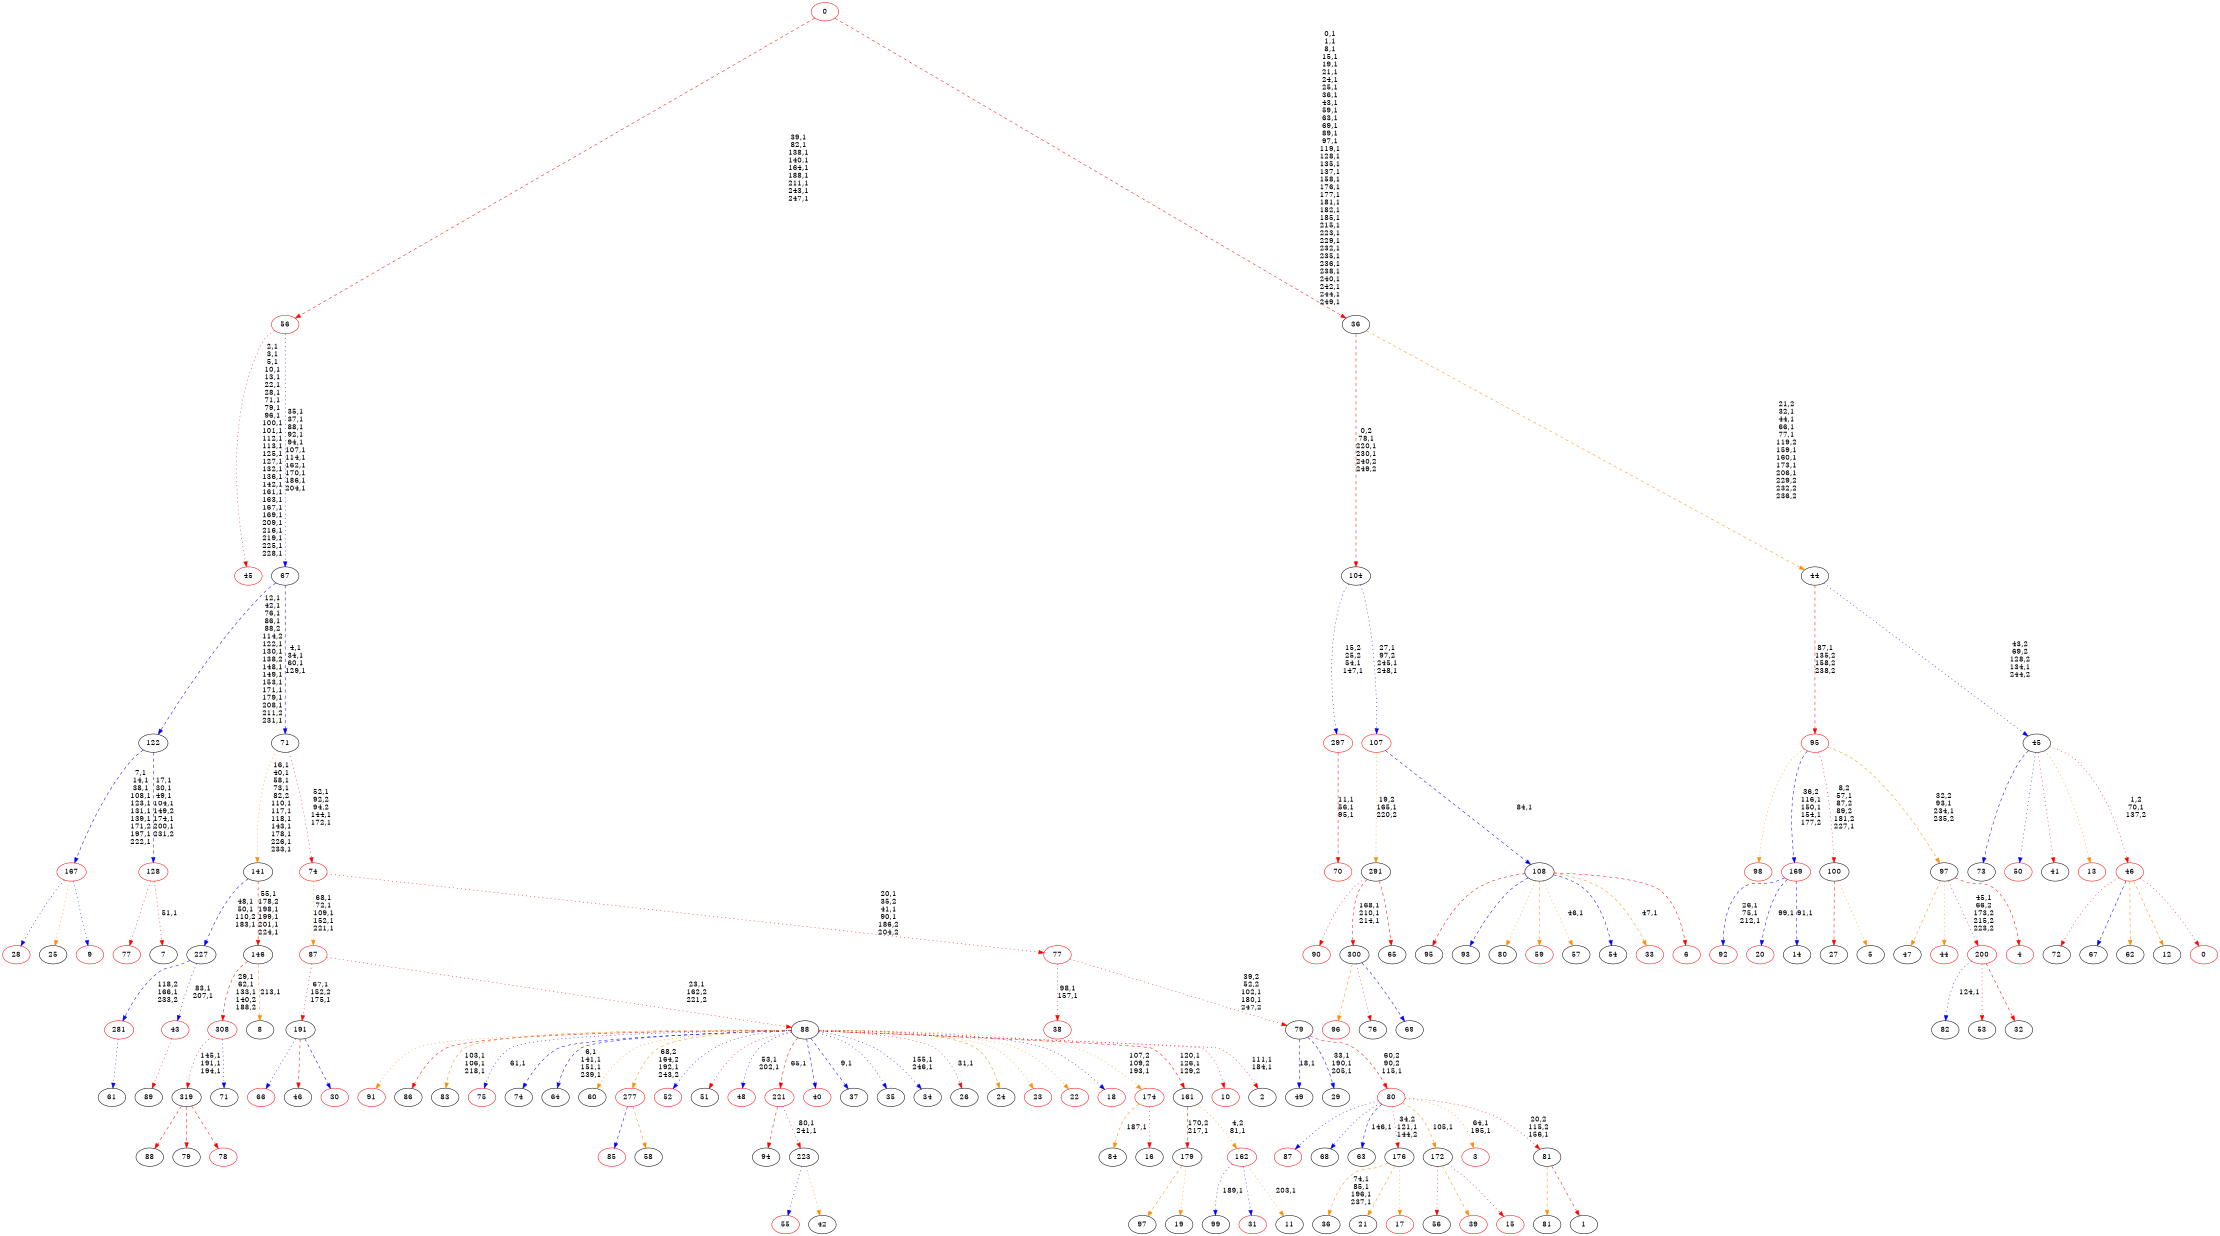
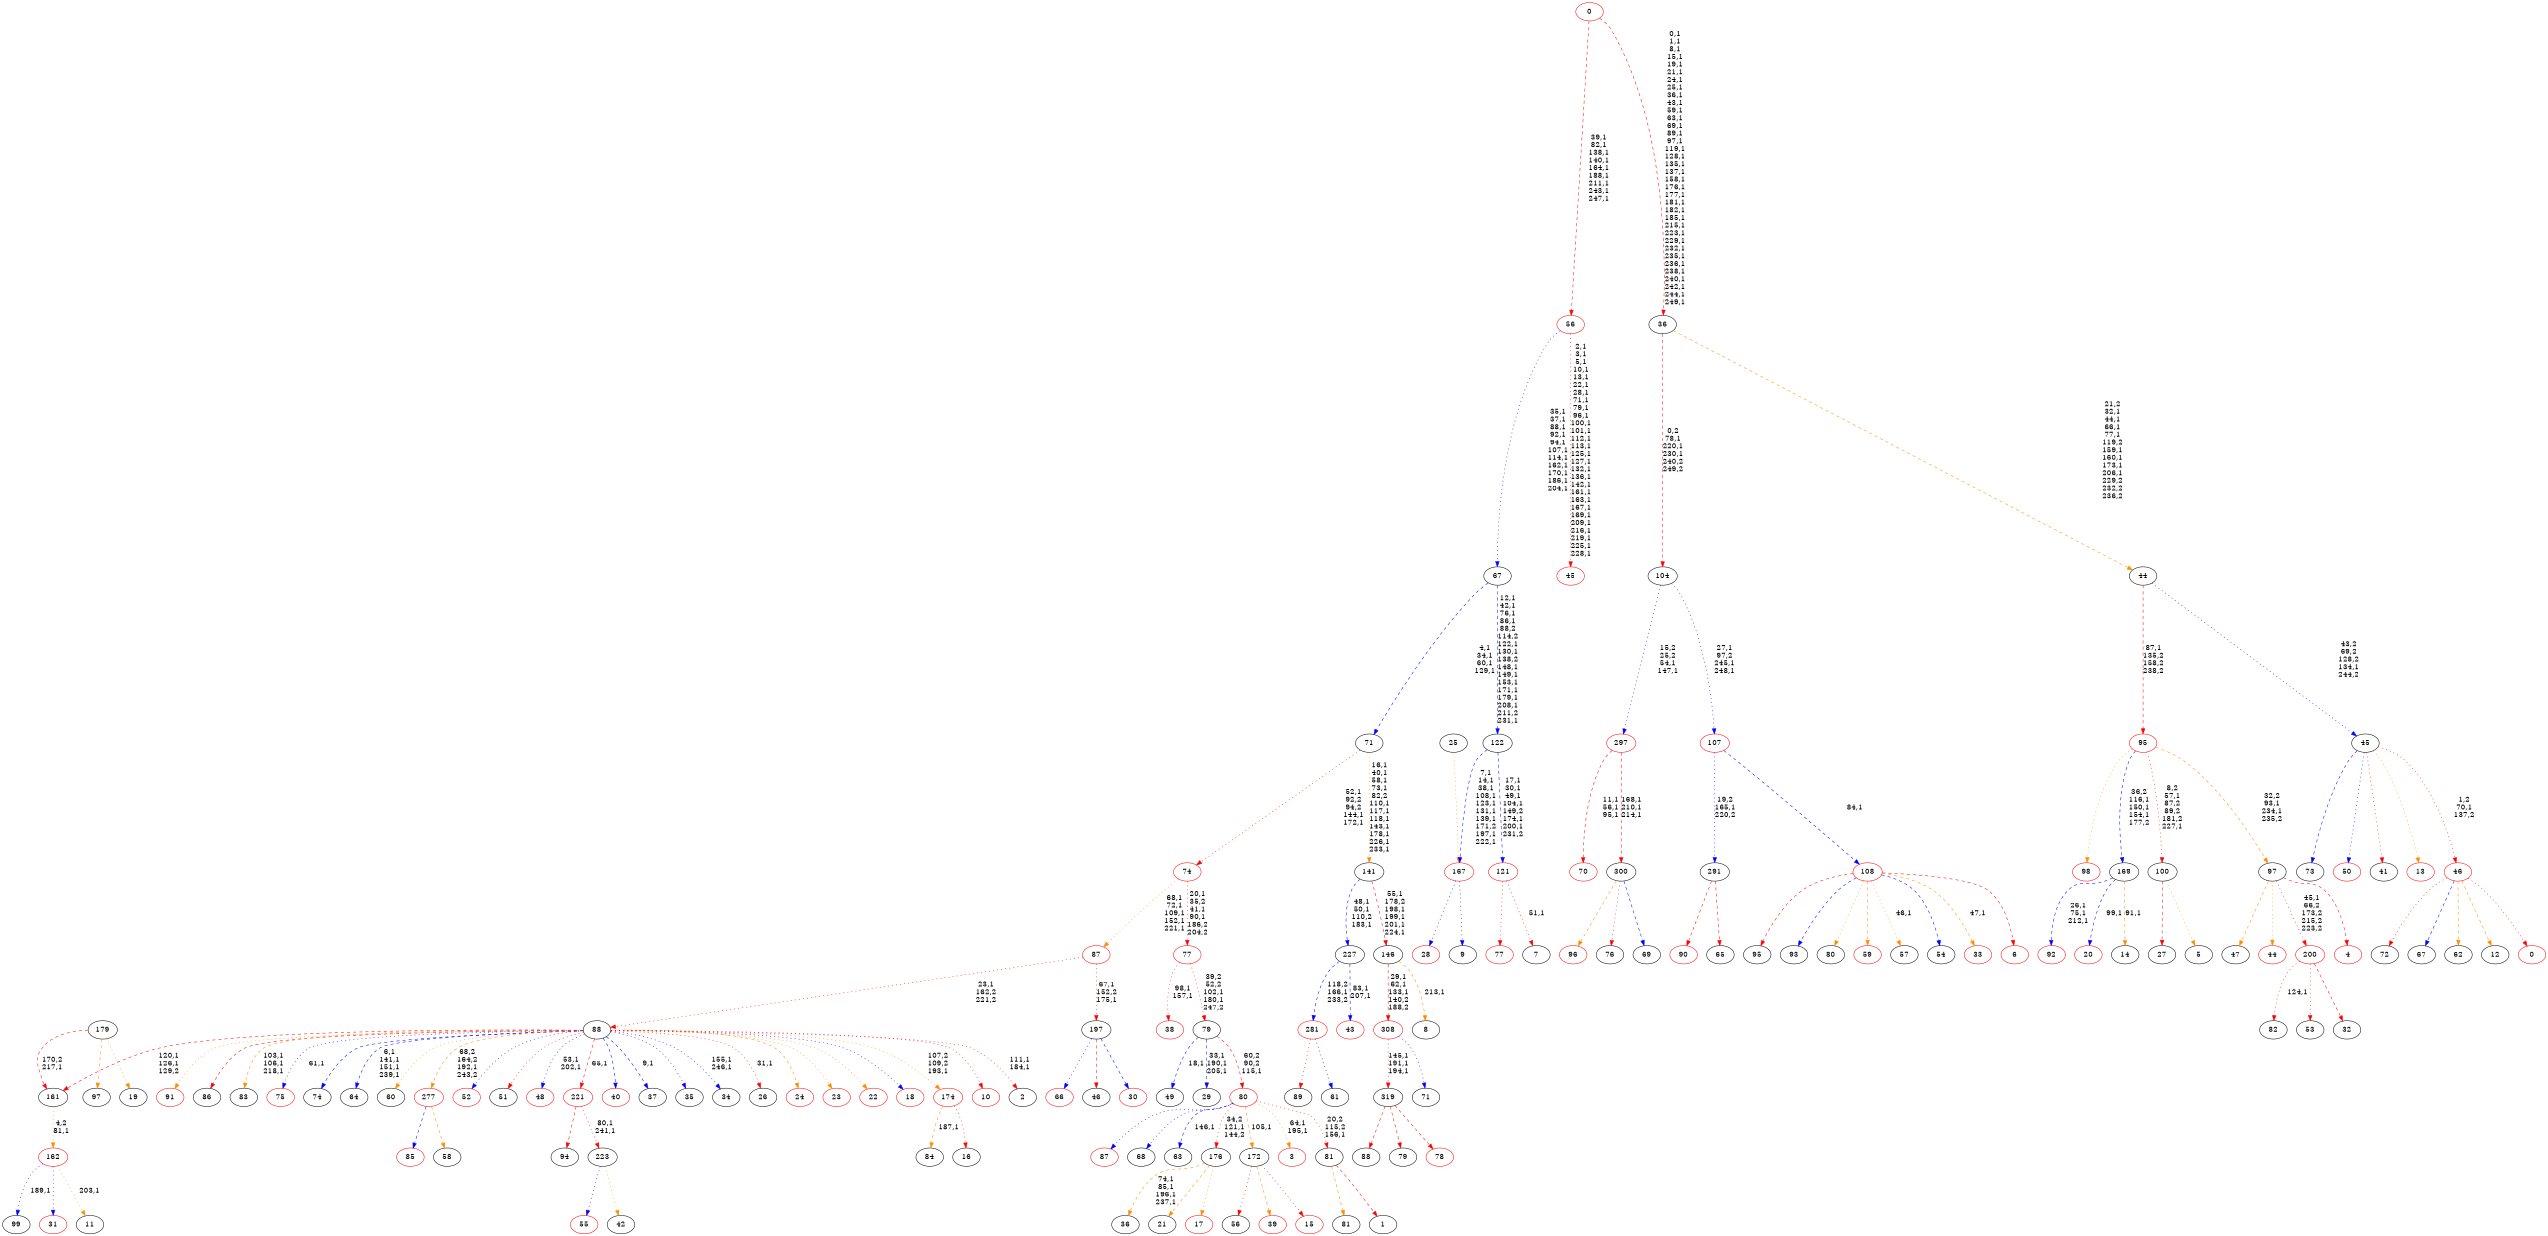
(1376, 805) -> (1715, 805)
(153, 872) -> (1503, 872)
(1539, 872) -> (1868, 872)
(1796, 872) -> (2124, 872)
(1339, 906) -> (1700, 911)
(1354, 908) -> (1621, 805)
(63, 911) -> (1456, 805)
(1797, 911) -> (2125, 911)
(90, 955) -> (1463, 955)
(1953, 985) -> (2281, 985)
(187, 989) -> (1350, 990)
(301, 1030) -> (1096, 1030)
(163, 1061) -> (1306, 1061)
(1001, 1097) -> (800, 1097)
(1188, 1125) -> (46, 1044)
